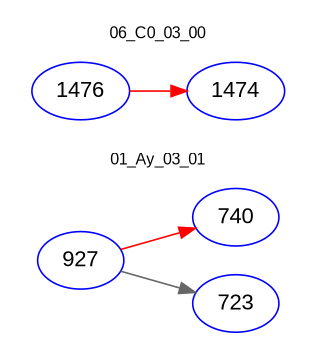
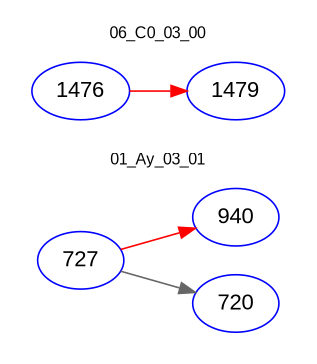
(236, 91) -> (236, 91)
(236, 217) -> (236, 217)
(81, 260) -> (81, 260)
(236, 303) -> (236, 303)
